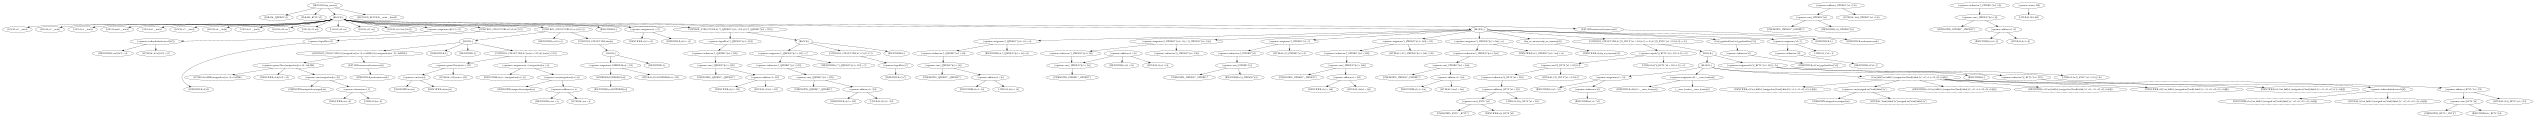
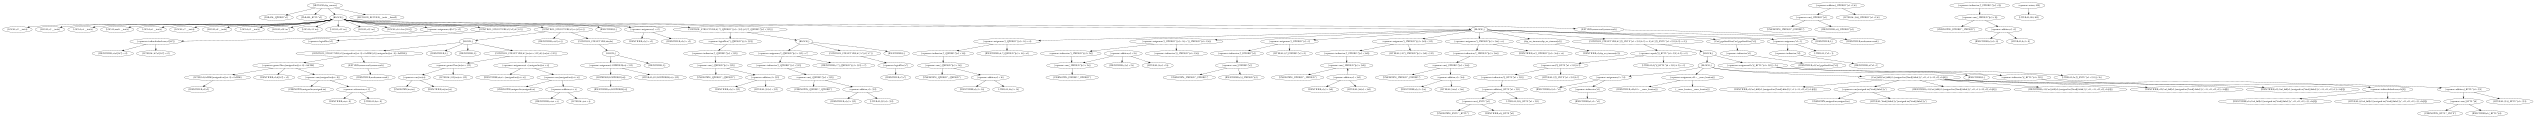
(234, 53) -> (209, 83)
(1346, 71) -> (1348, 72)
